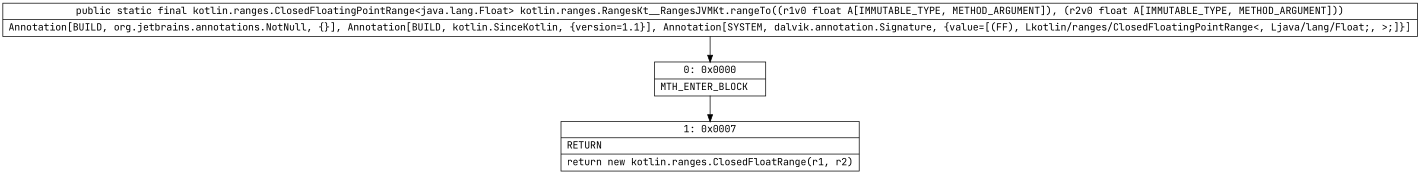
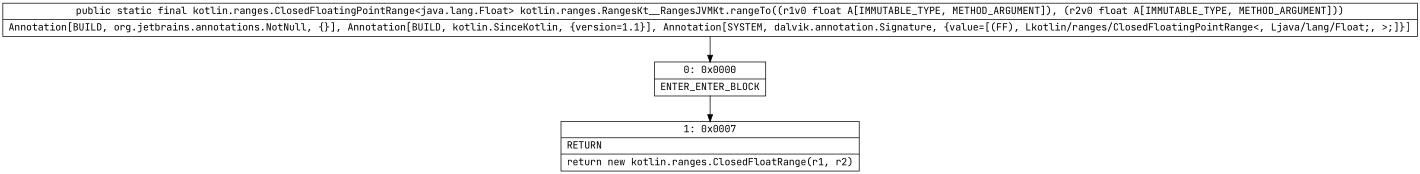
(704, 87) -> (710, 87)
